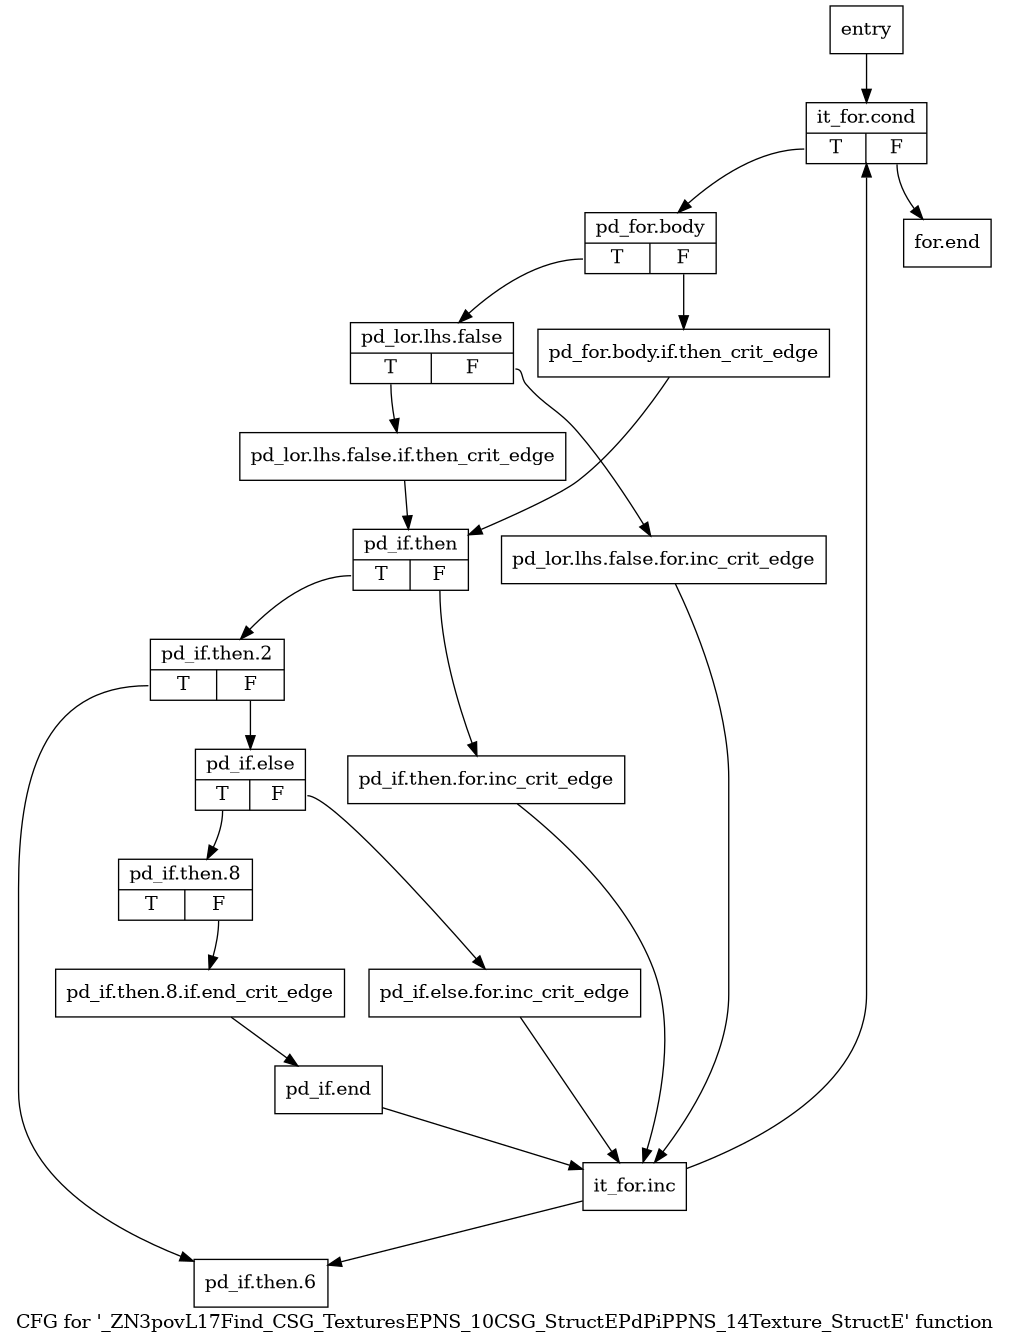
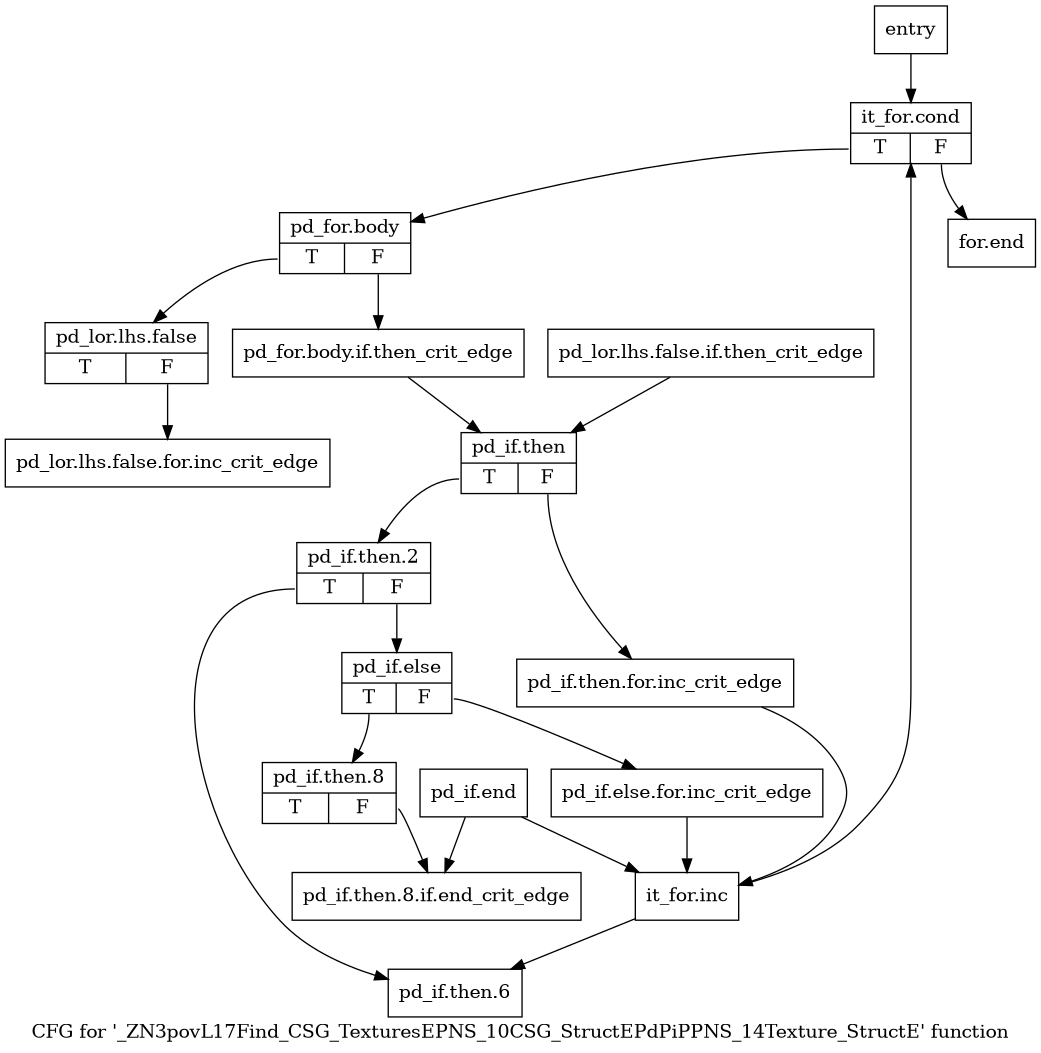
(392, 402) -> none
(729, 872) -> none
(259, 1038) -> (457, 838)
